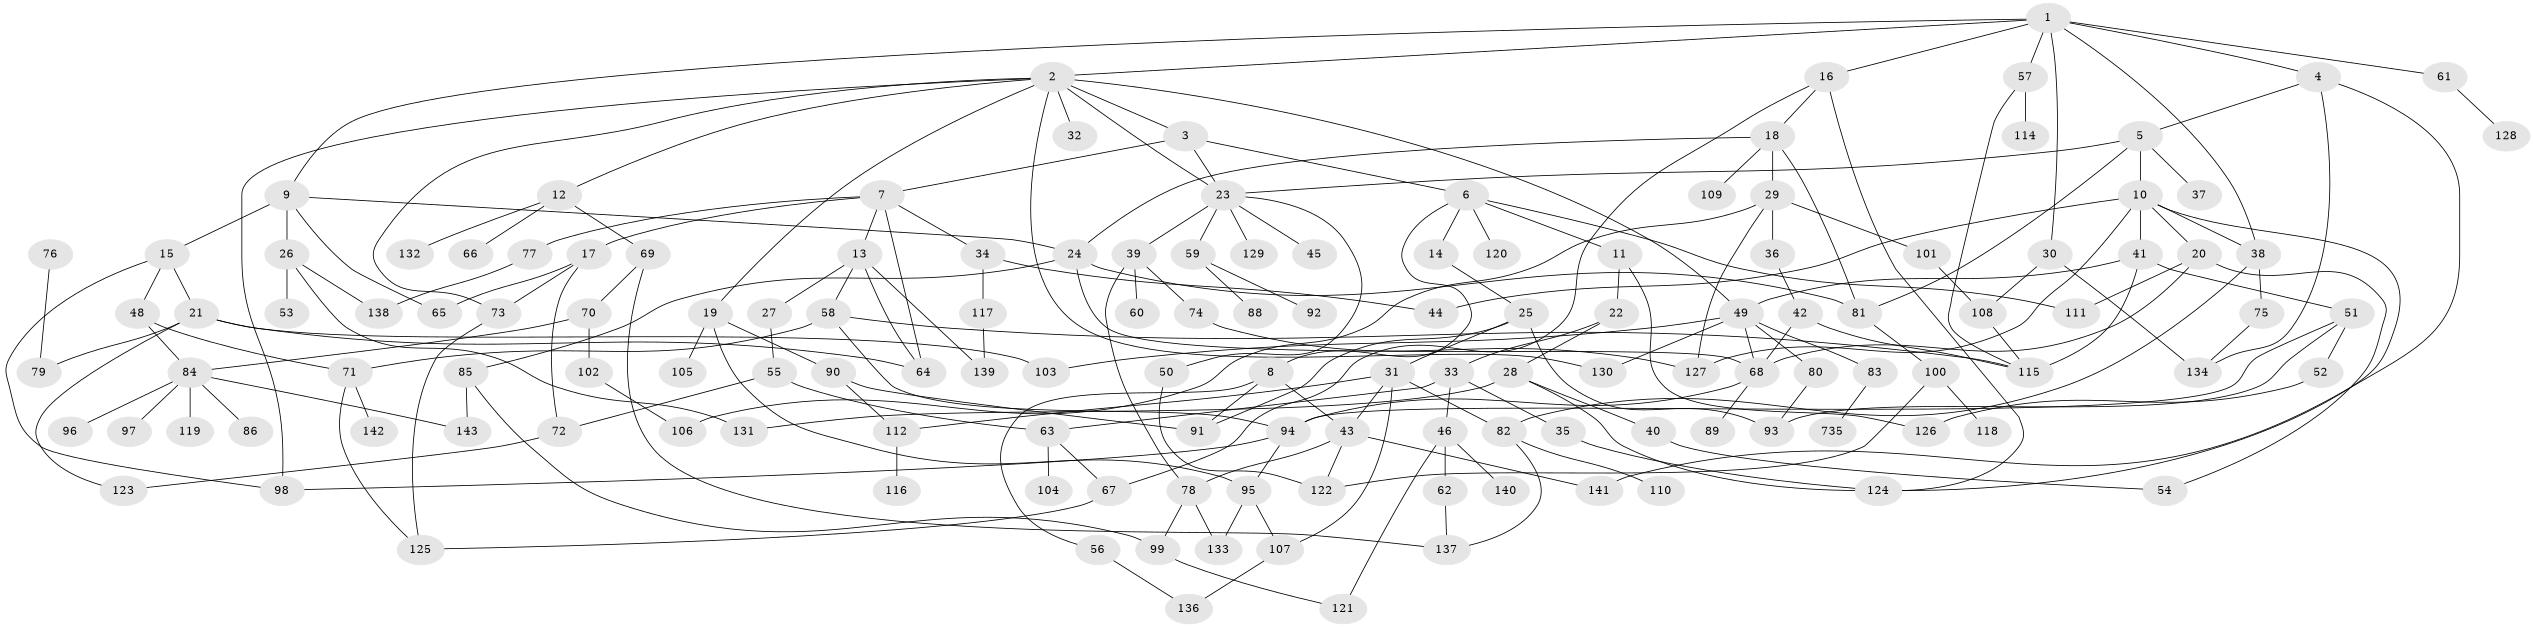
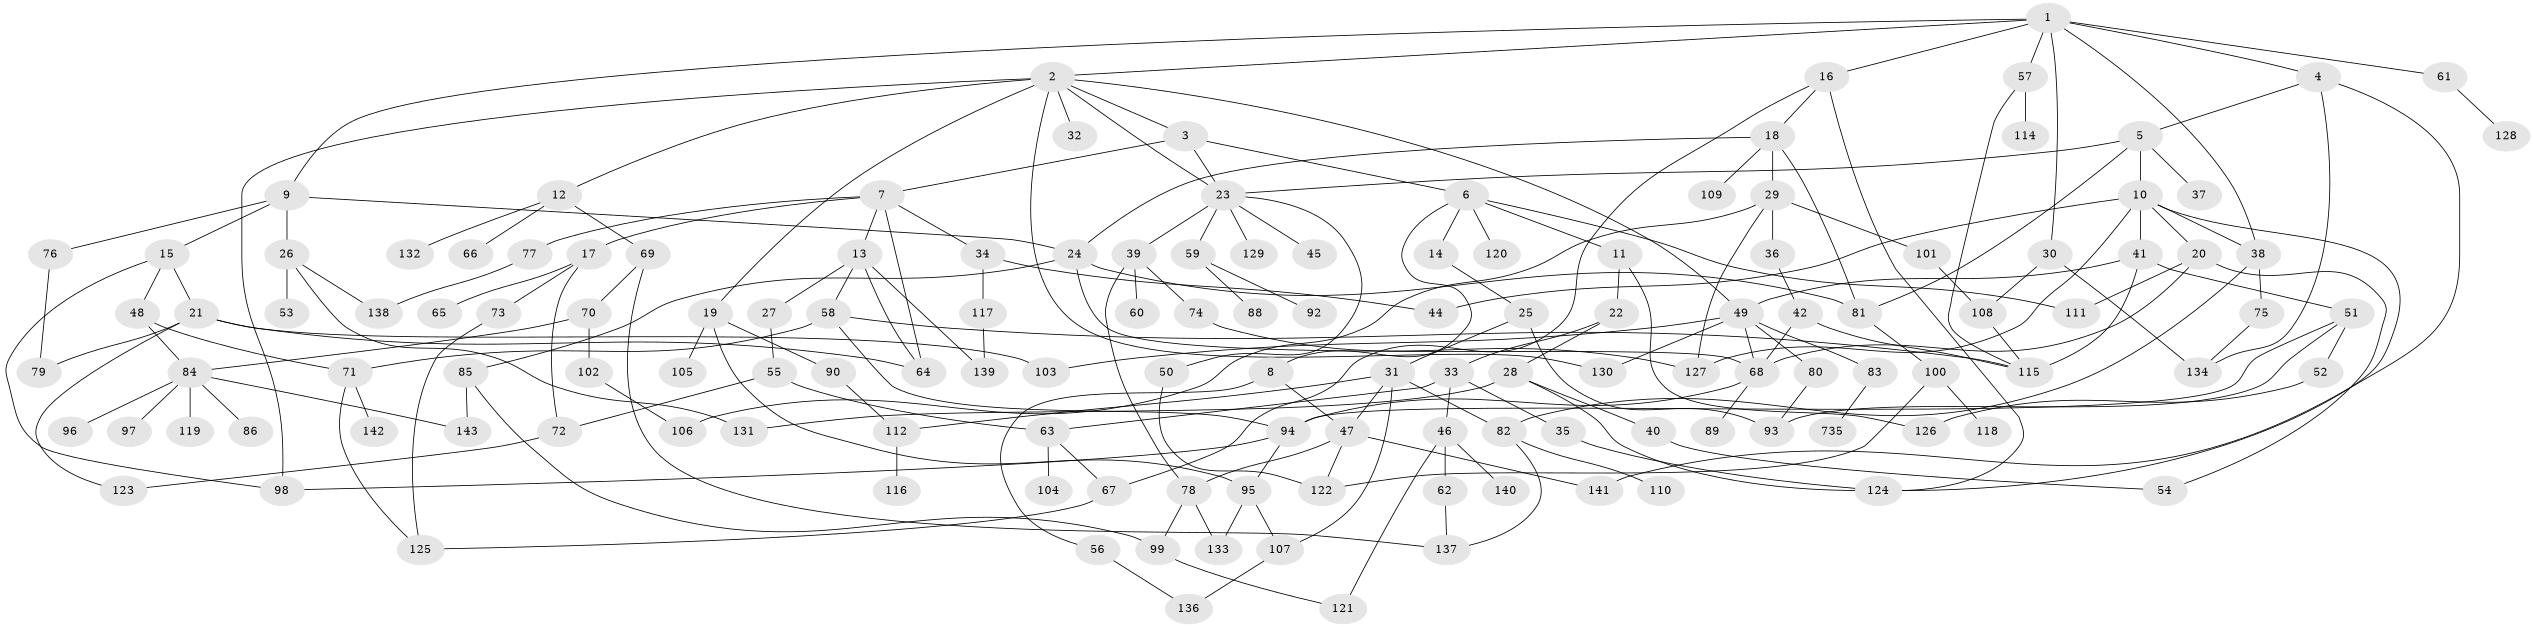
(618, 131) -> none
(350, 268) -> (169, 225)
(1198, 432) -> none
(1347, 432) -> (1347, 432)
